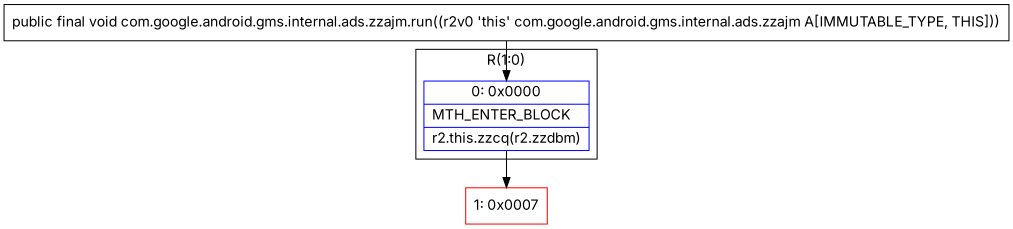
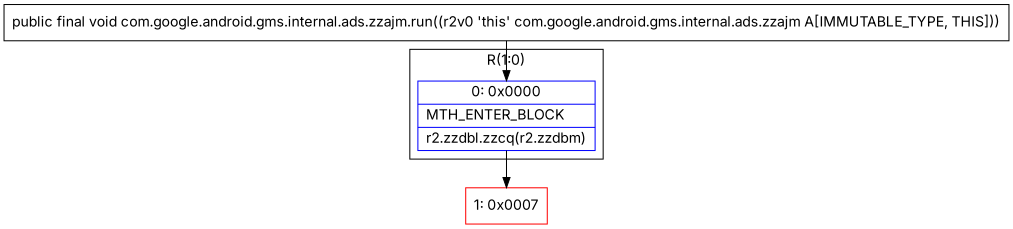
(506, 138) -> (506, 138)
